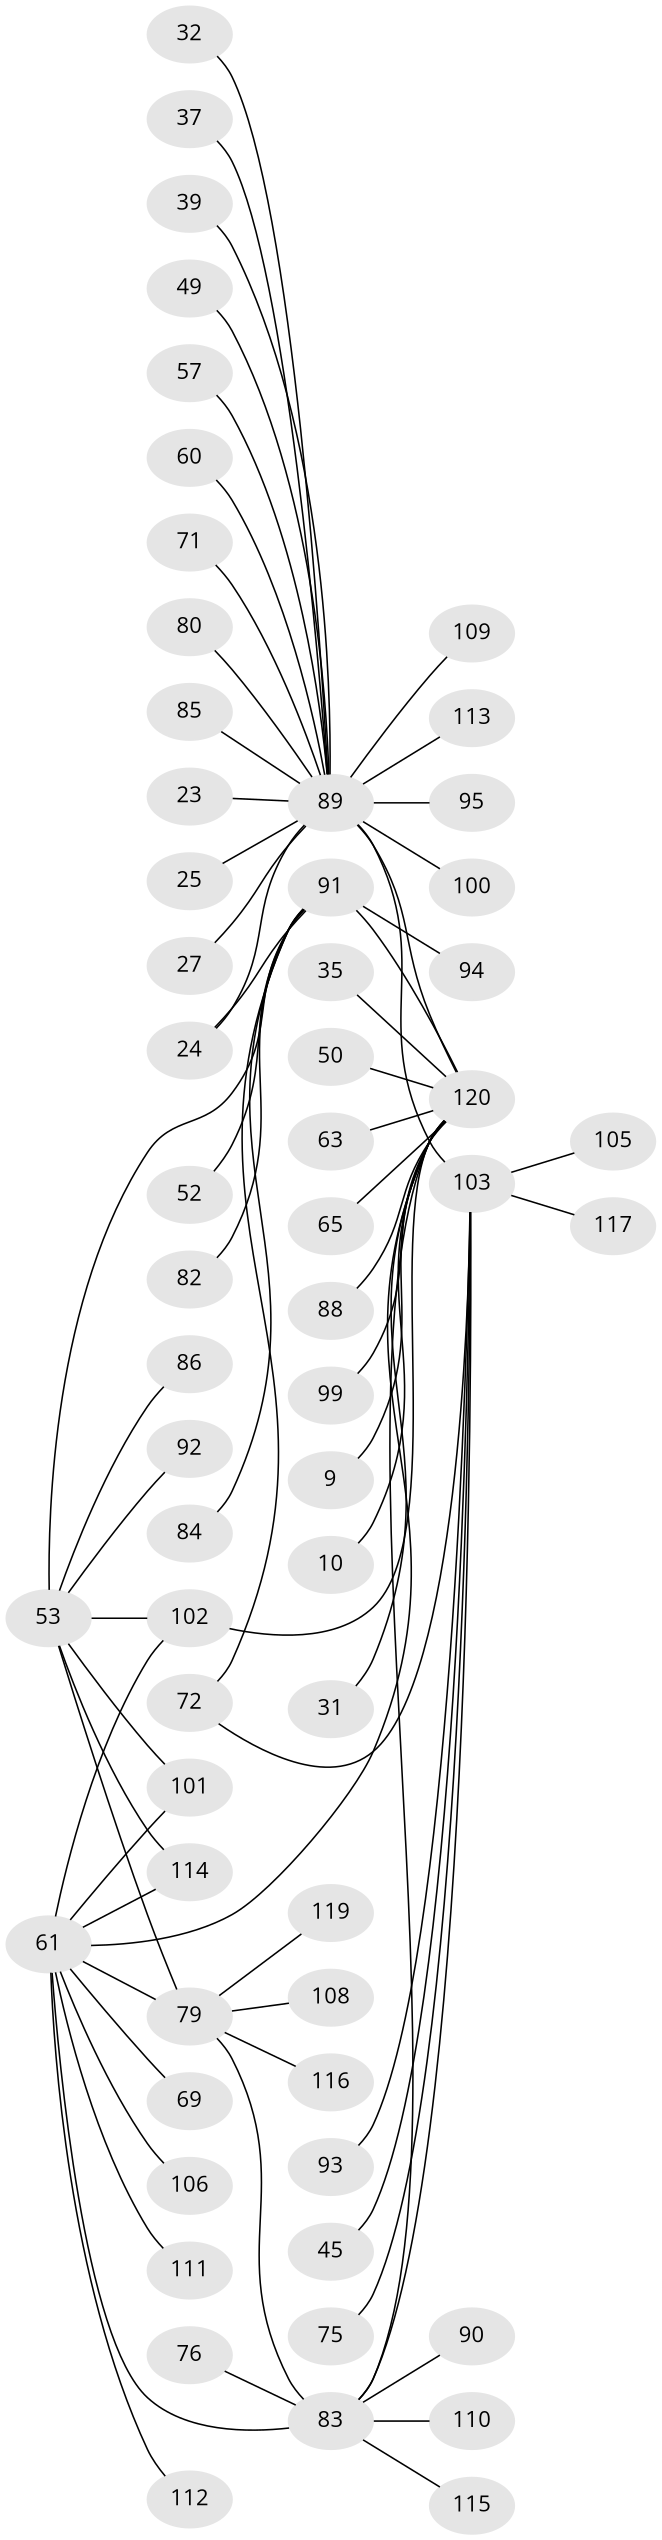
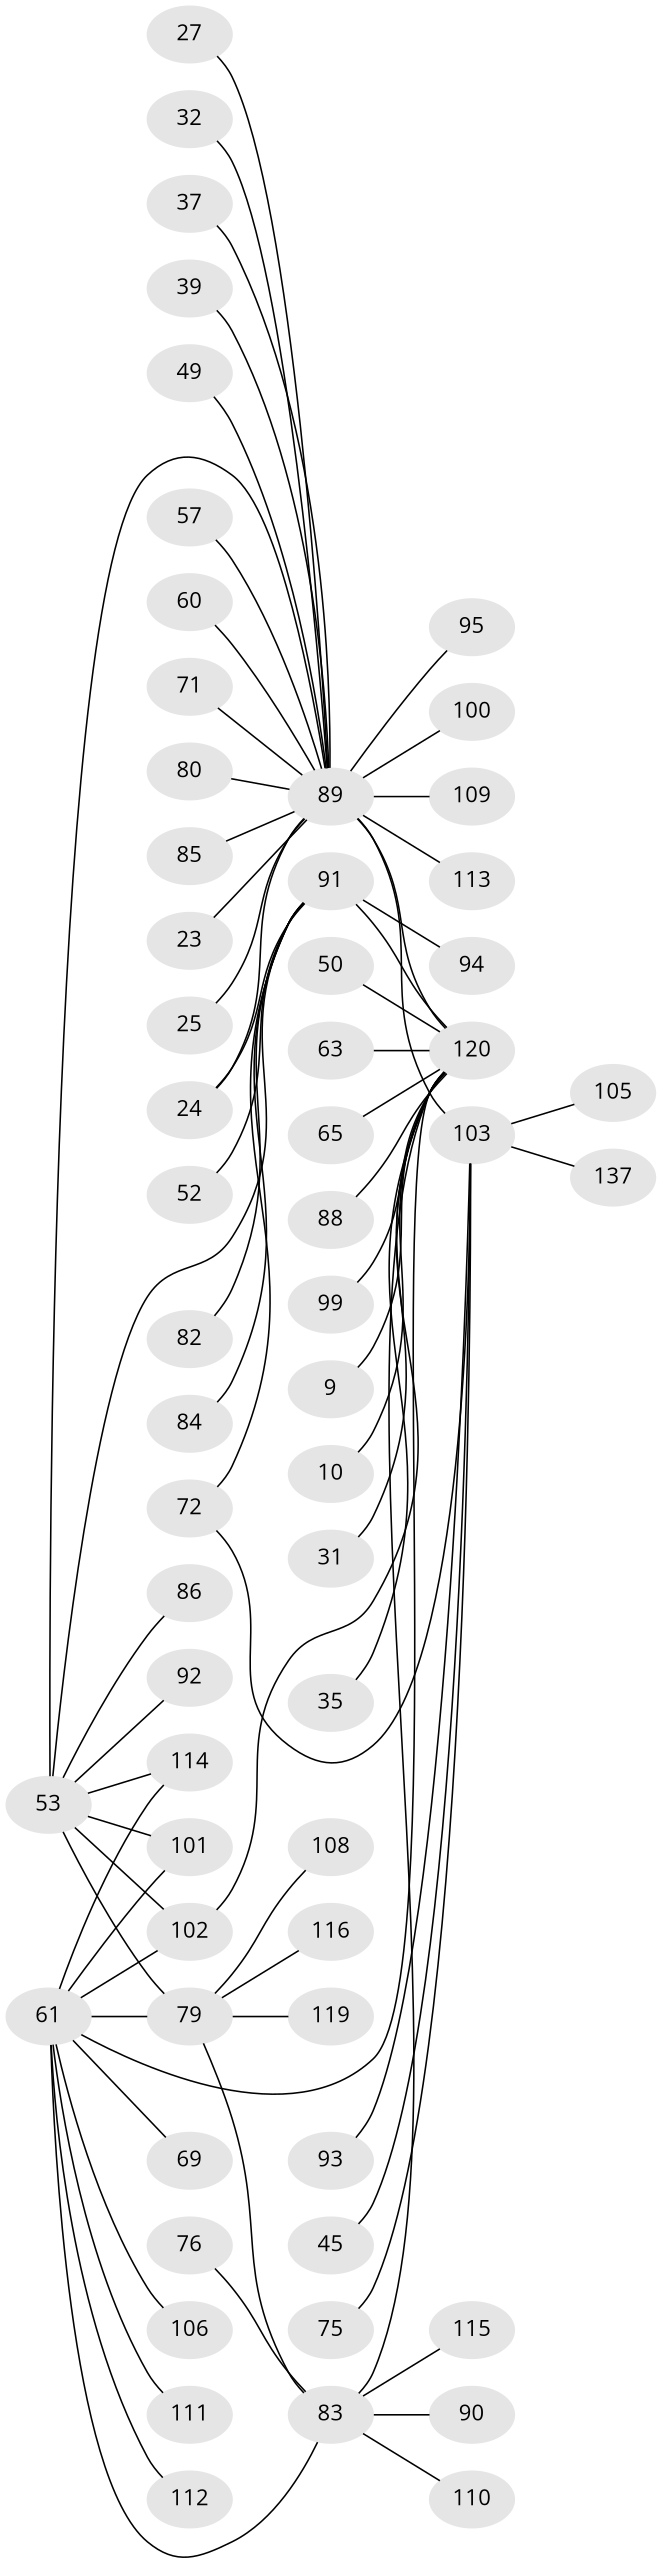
none -> (71, 918)
(613, 1226) -> (613, 1178)
(438, 2051) -> none
